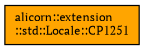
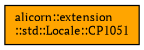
(72, 25) -> (72, 25)
